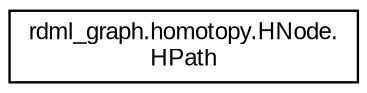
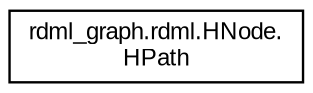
(184, 47) -> (156, 47)
